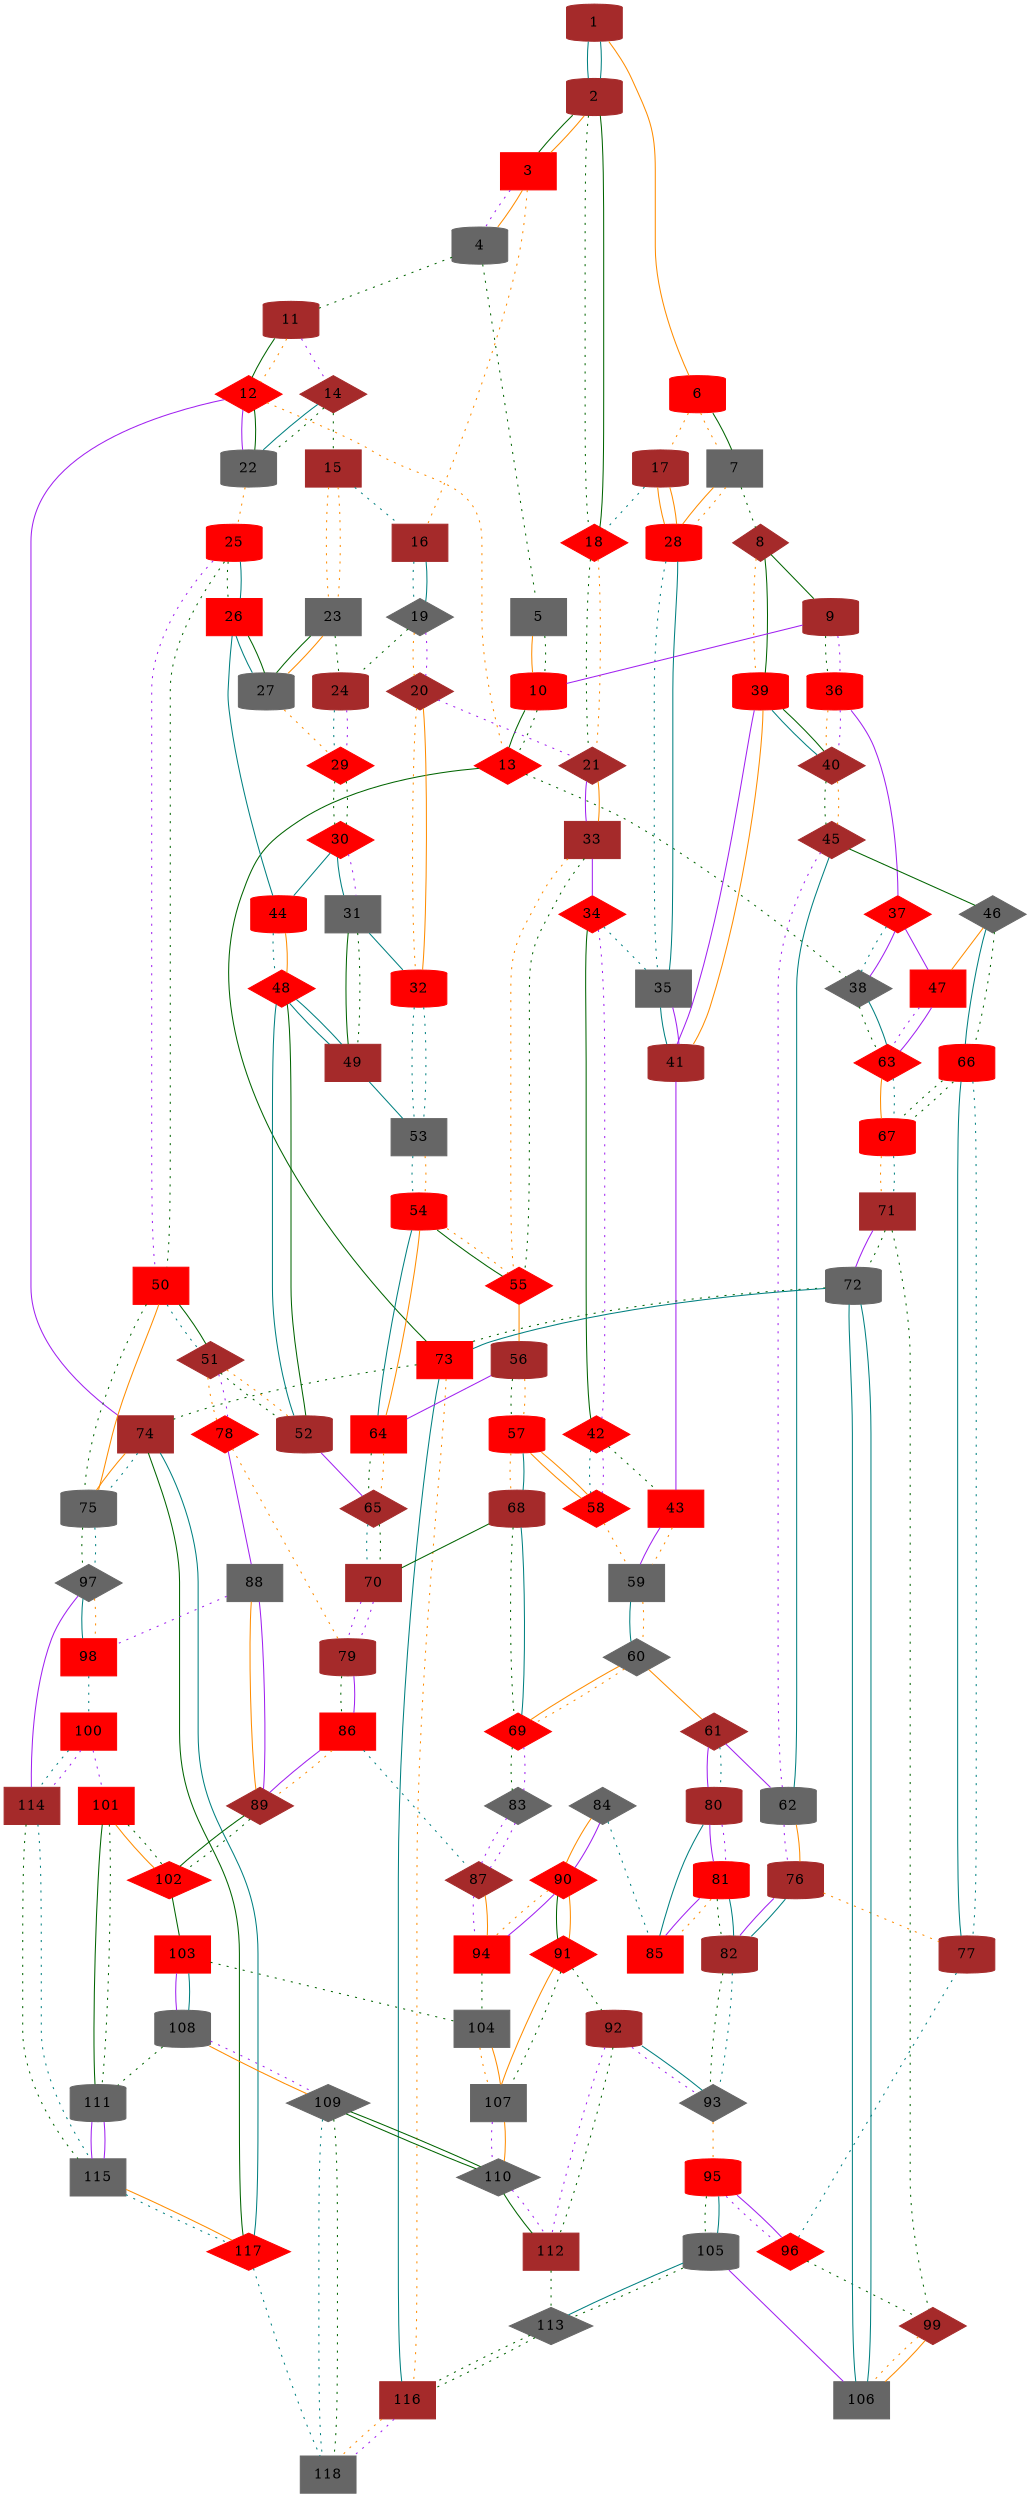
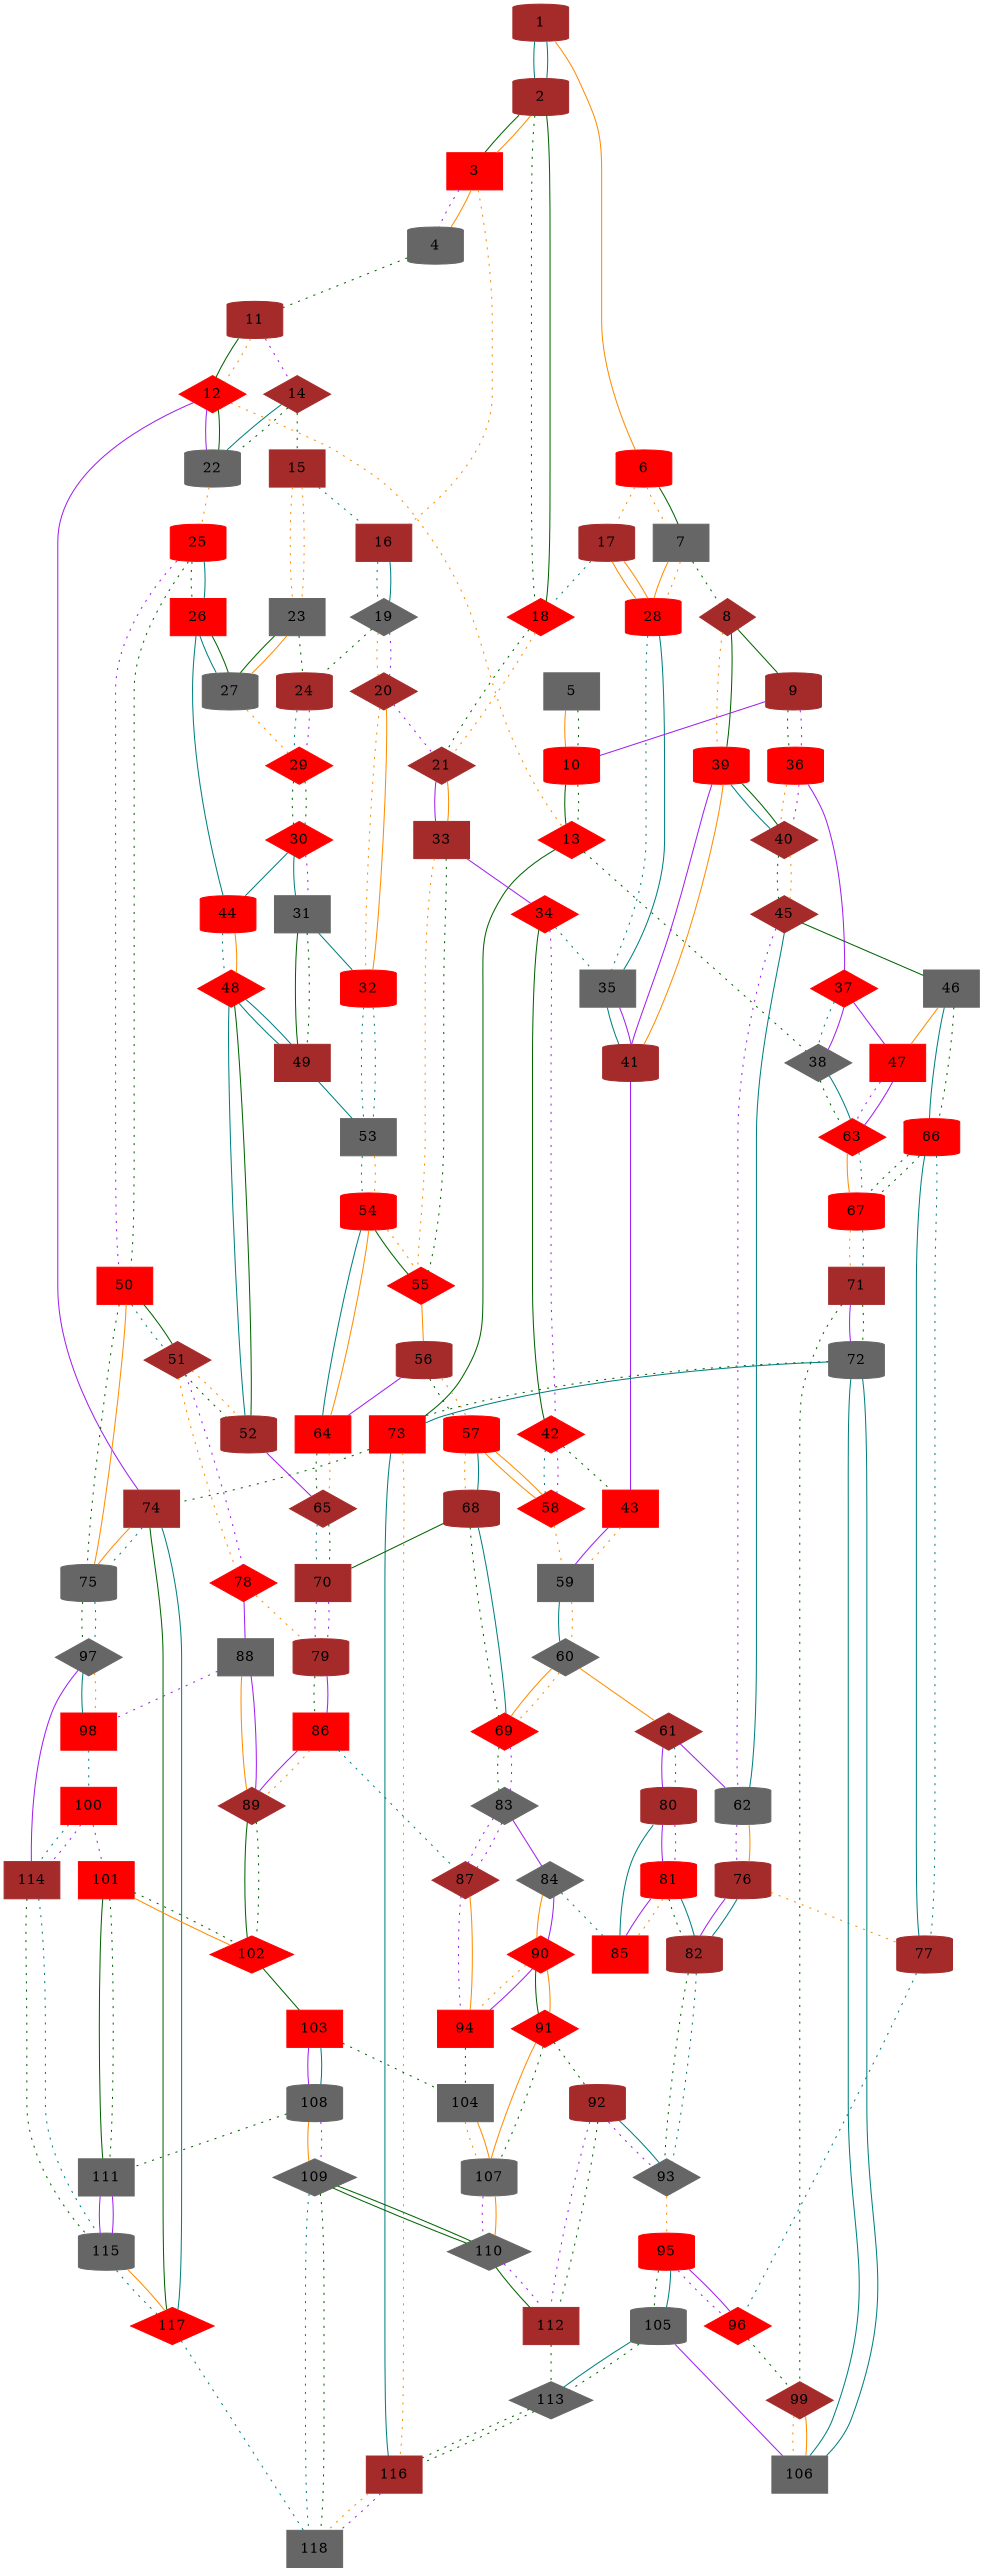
(509, 431) -> none
(993, 914) -> (951, 989)
none -> (527, 1843)
(98, 2103) -> (106, 2177)
(498, 2103) -> (489, 2177)
(98, 2177) -> (106, 2252)
